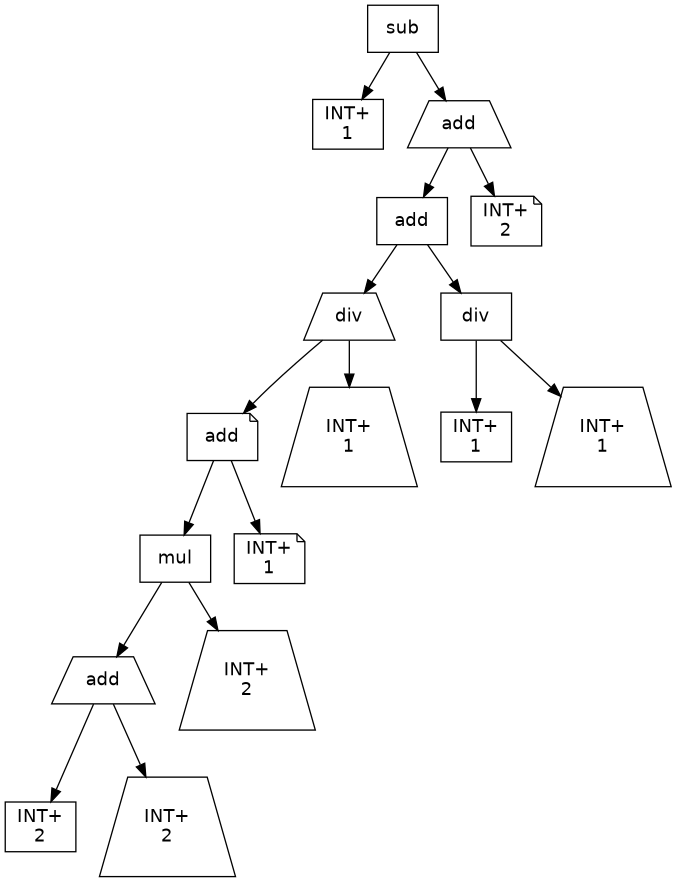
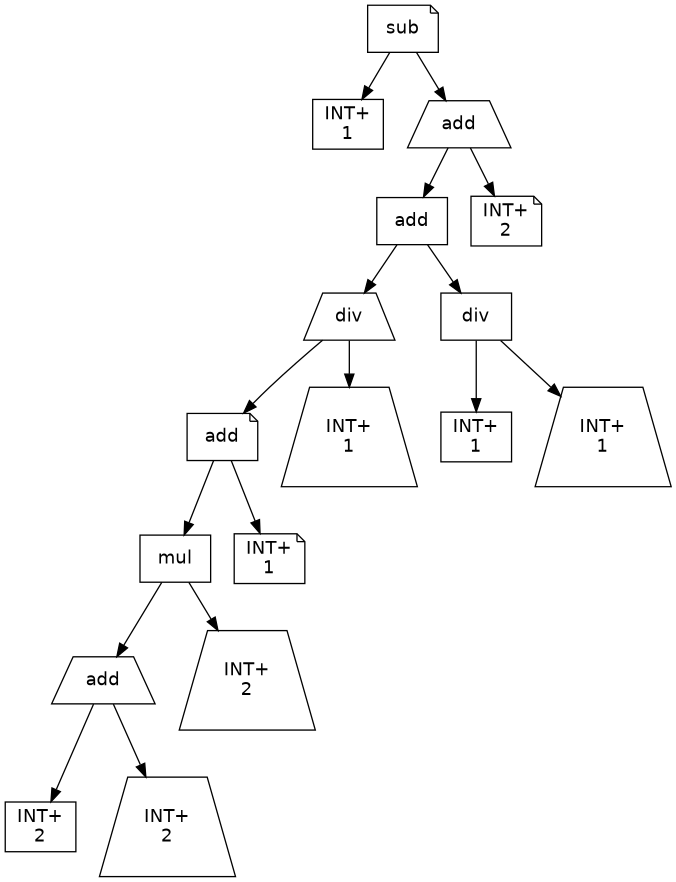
(403, 29) -> (403, 29)
